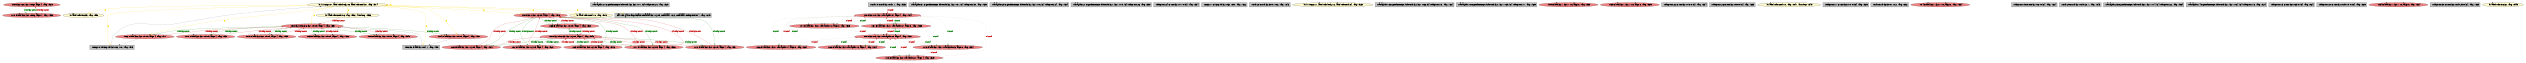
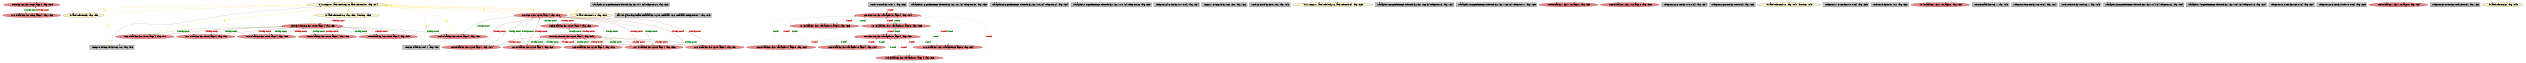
none -> (1991, 5)
(645, 18) -> (488, 20)
(855, 31) -> none
(929, 52) -> (938, 22)
